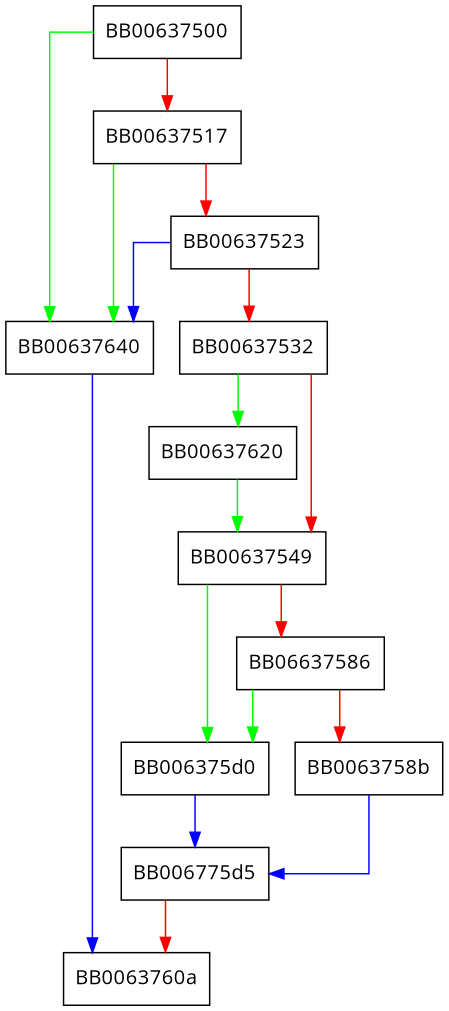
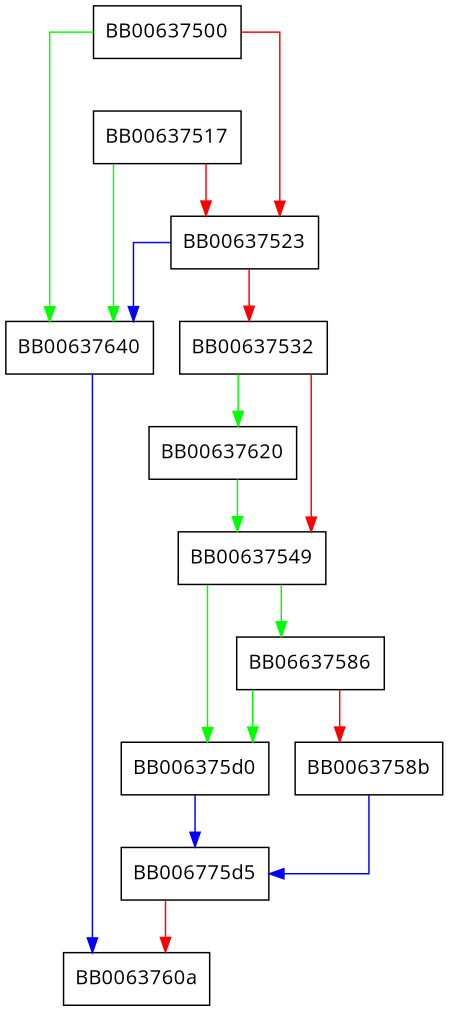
(167, 77) -> (280, 97)
(281, 603) -> (281, 603)
